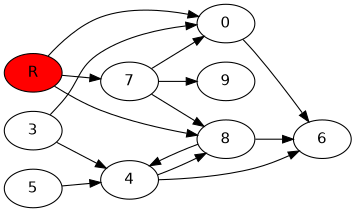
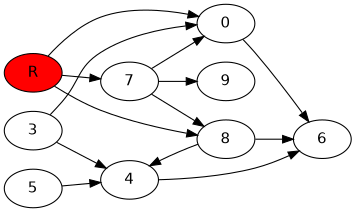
(177, 167) -> none
